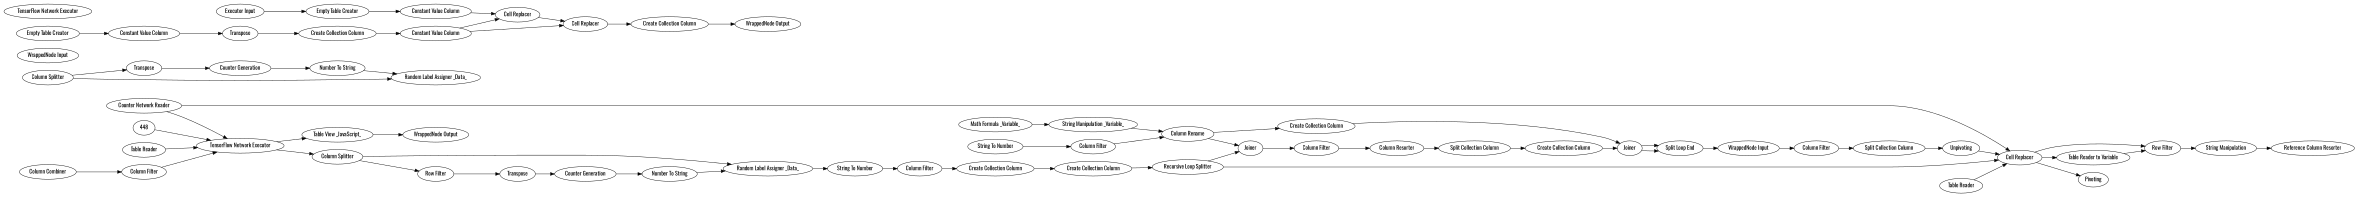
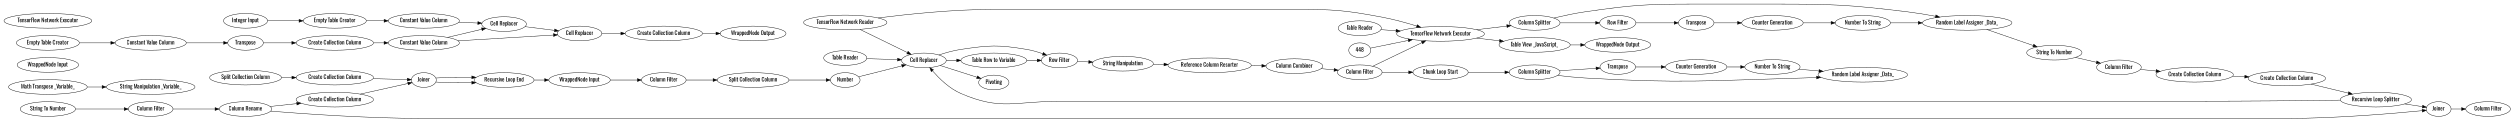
(240, 11) -> (246, 21)
none -> (1257, 66)
none -> (1441, 72)
(144, 106) -> (845, 22)
(995, 125) -> (48, 87)
(1145, 130) -> none
(1397, 148) -> none
(1680, 148) -> (504, 80)
(1961, 148) -> (845, 80)
(2093, 158) -> (994, 60)
